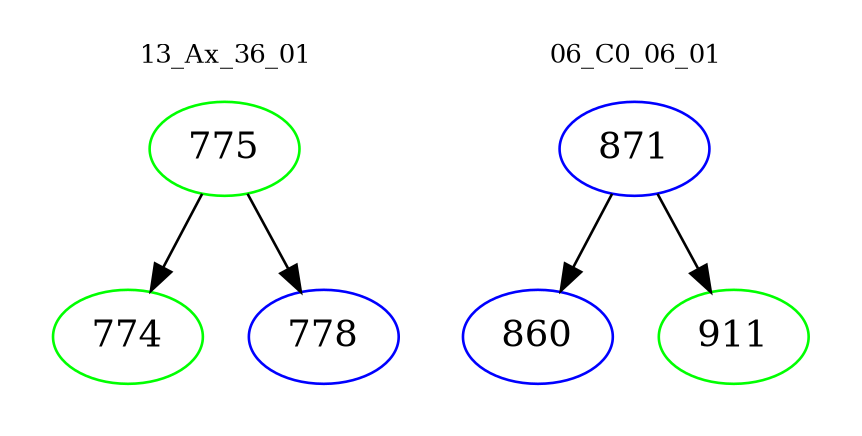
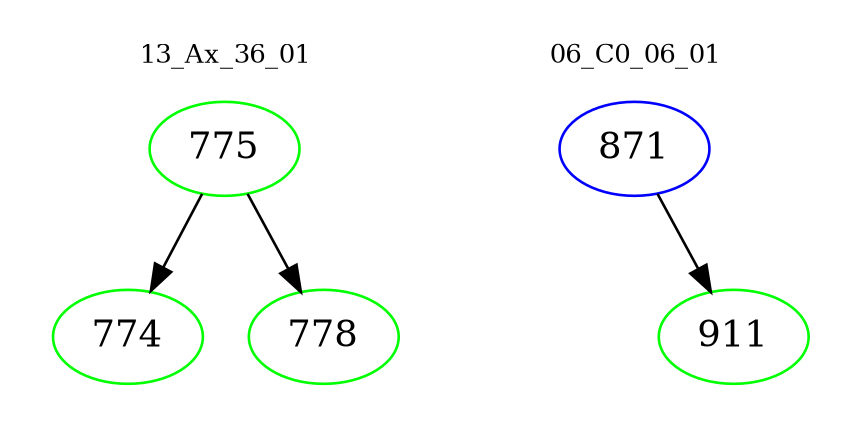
(324, 337) -> (324, 337)
(538, 337) -> none
